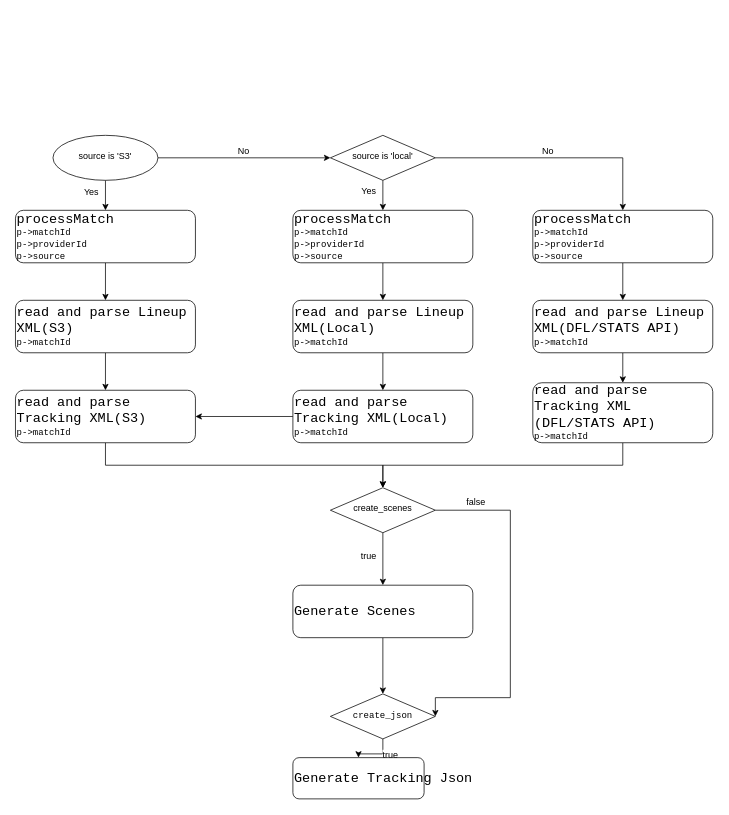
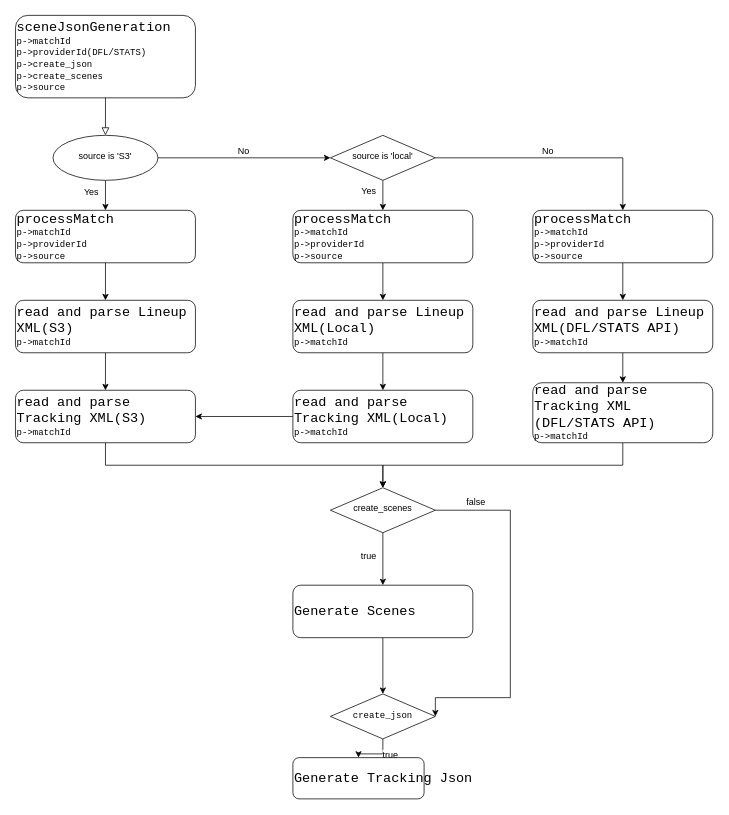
none -> (105, 57)
none -> (105, 112)
